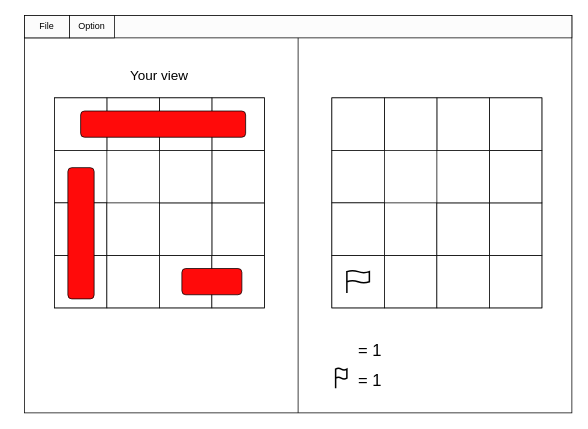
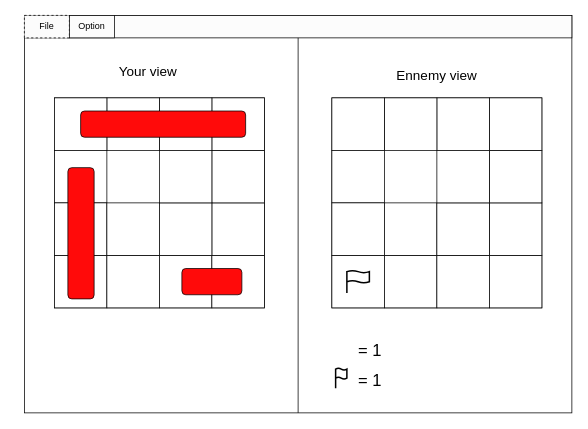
(47, 27) -> (47, 27)
(159, 75) -> (148, 72)
none -> (437, 75)
